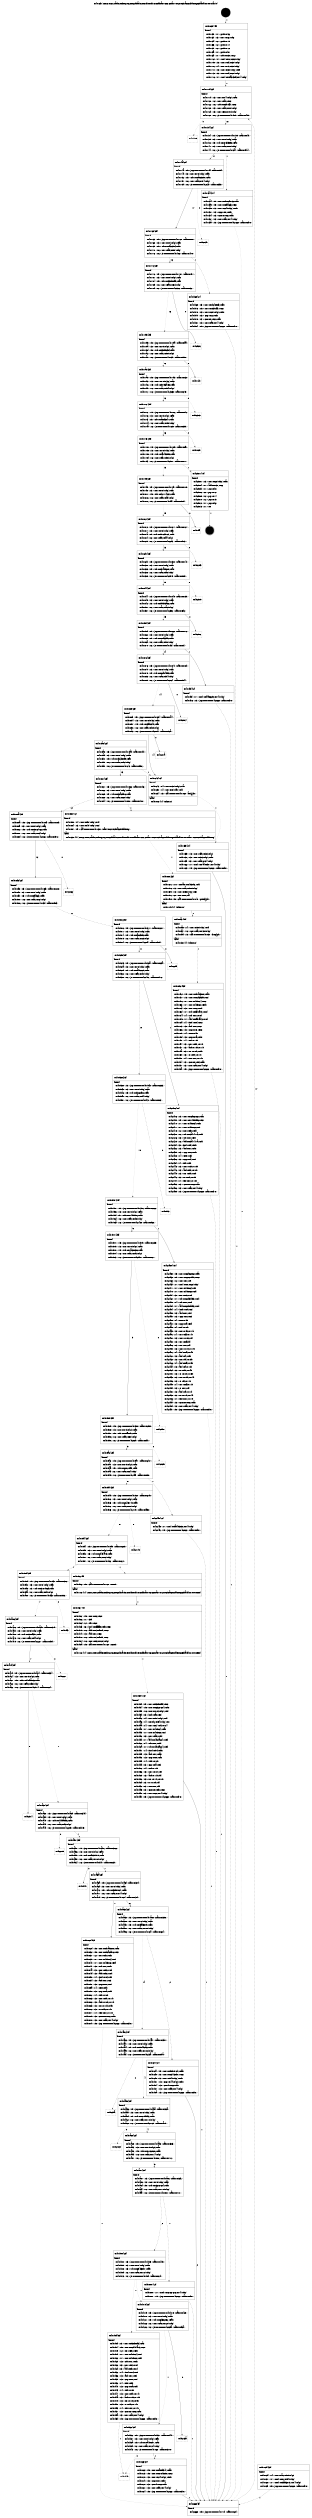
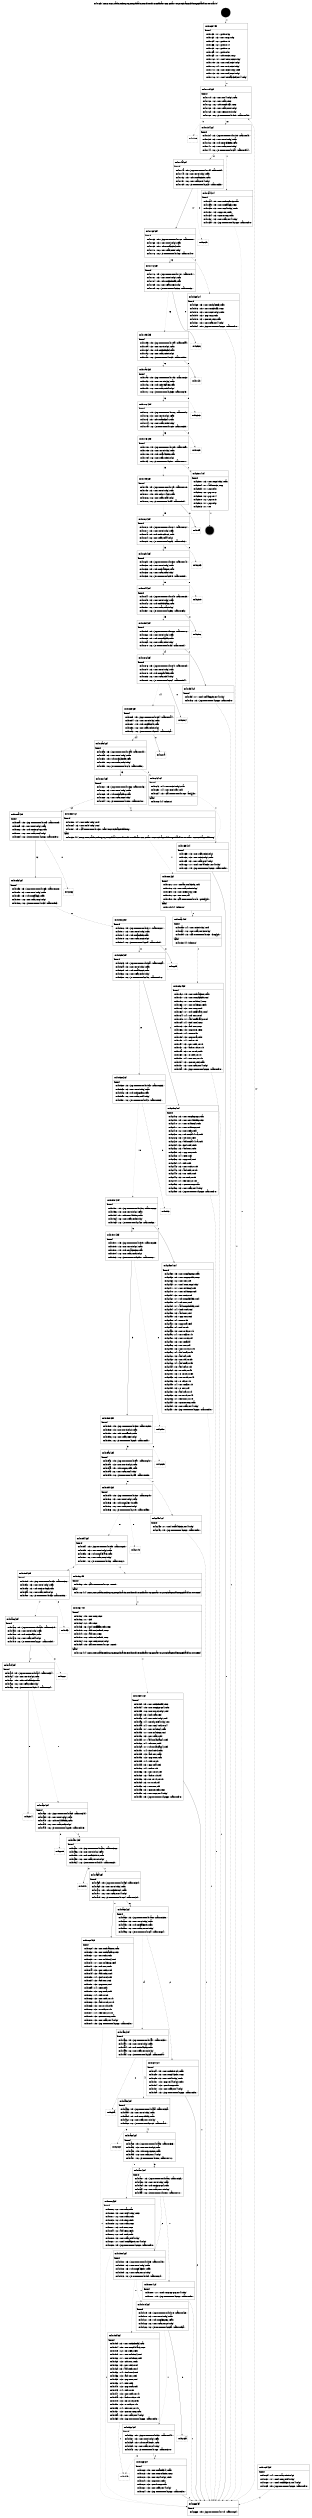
(149, 755) -> (135, 737)
none -> (129, 2223)
